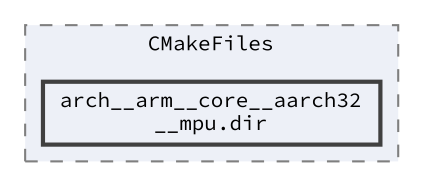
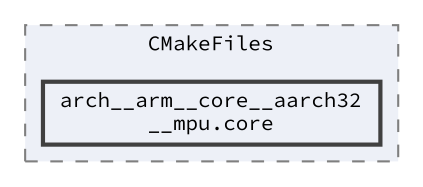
(212, 113) -> (212, 113)
